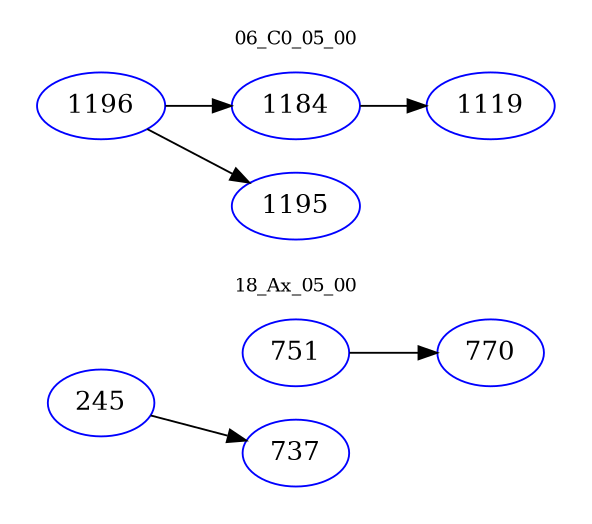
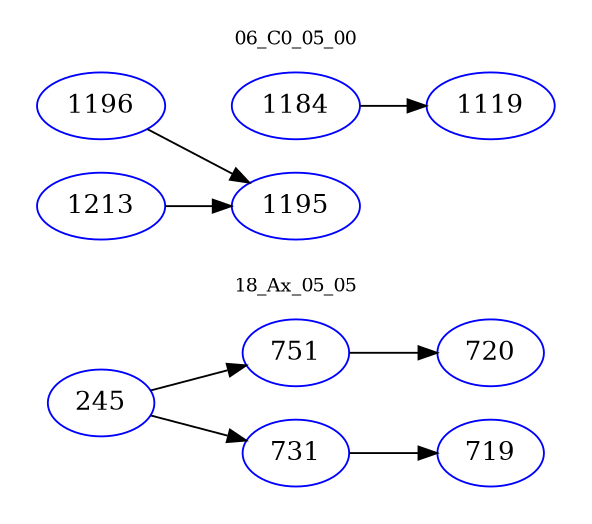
(189, 106) -> none
none -> (101, 206)
(296, 287) -> (296, 287)
(491, 353) -> (491, 353)
none -> (189, 380)
(296, 453) -> (296, 453)
none -> (491, 453)
